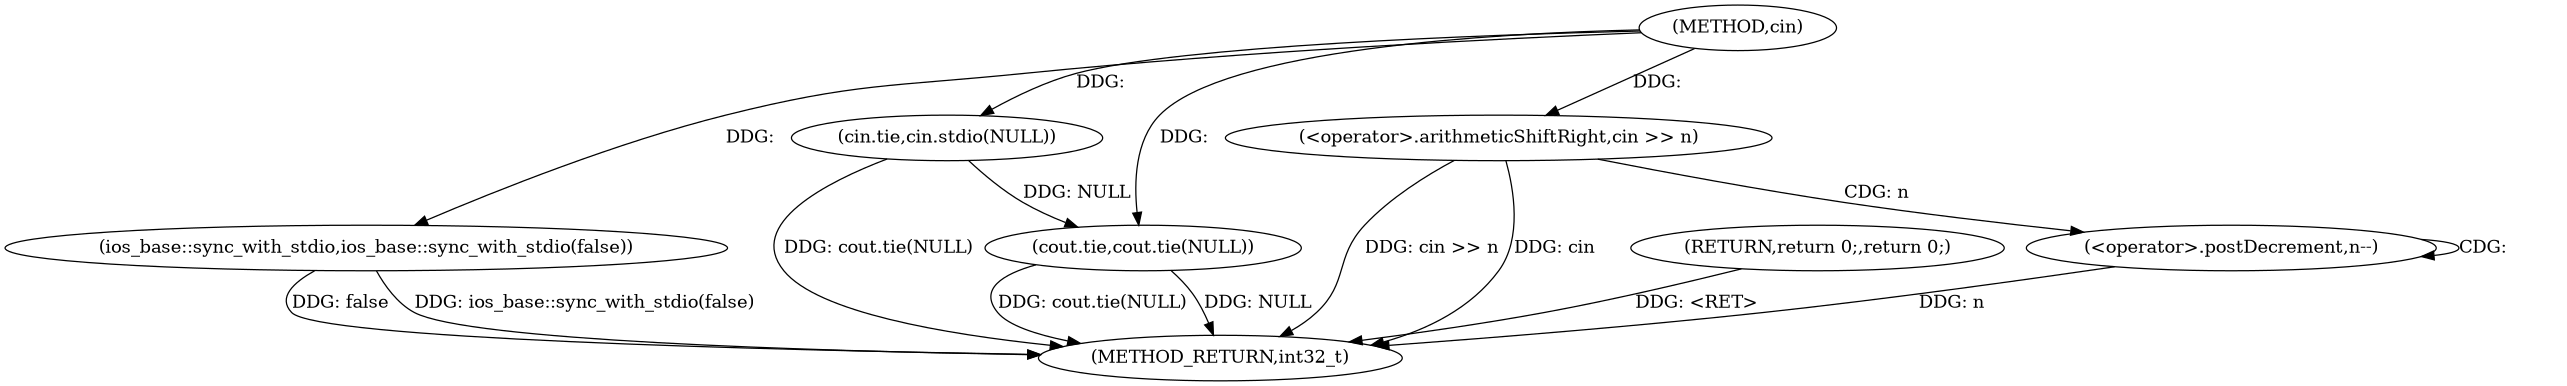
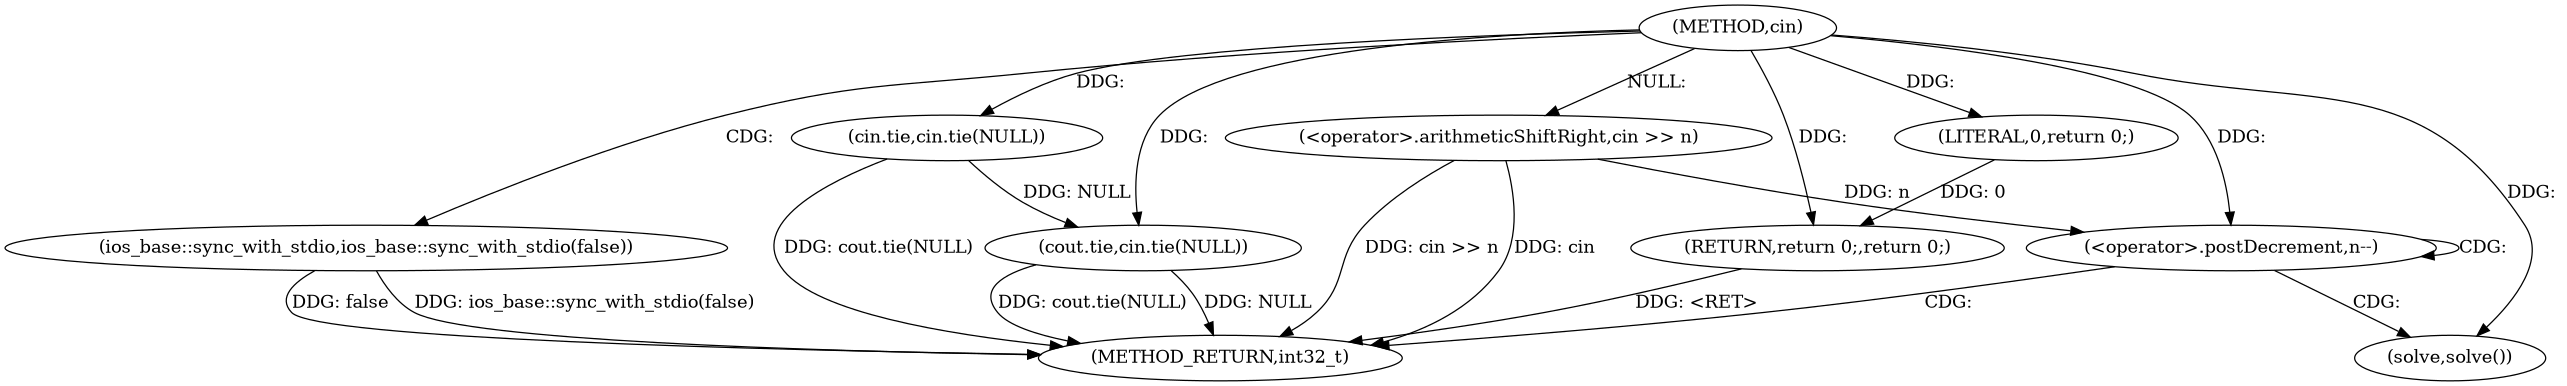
none -> (2079, 71)
(1660, 83) -> (1660, 83)
none -> (1788, 129)
(753, 138) -> (753, 138)
(947, 138) -> (947, 138)
none -> (2036, 138)
(1877, 193) -> (1877, 193)
(1143, 248) -> (1143, 248)
(1952, 303) -> (1952, 303)
none -> (2450, 358)
